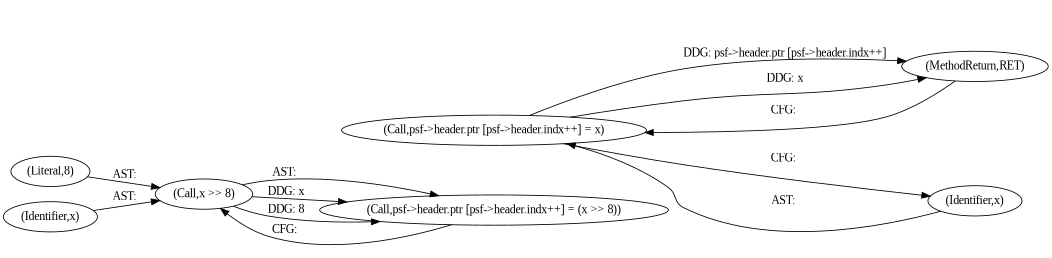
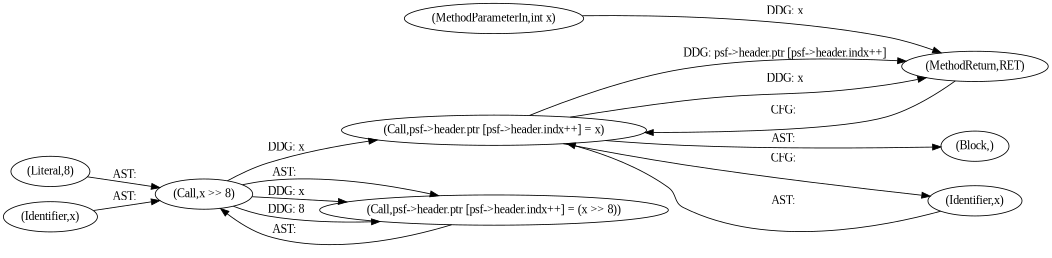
none -> (494, 18)
none -> (975, 146)
none -> (296, 155)
(286, 230) -> (286, 230)
